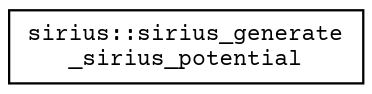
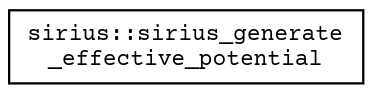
(186, 47) -> (186, 47)
